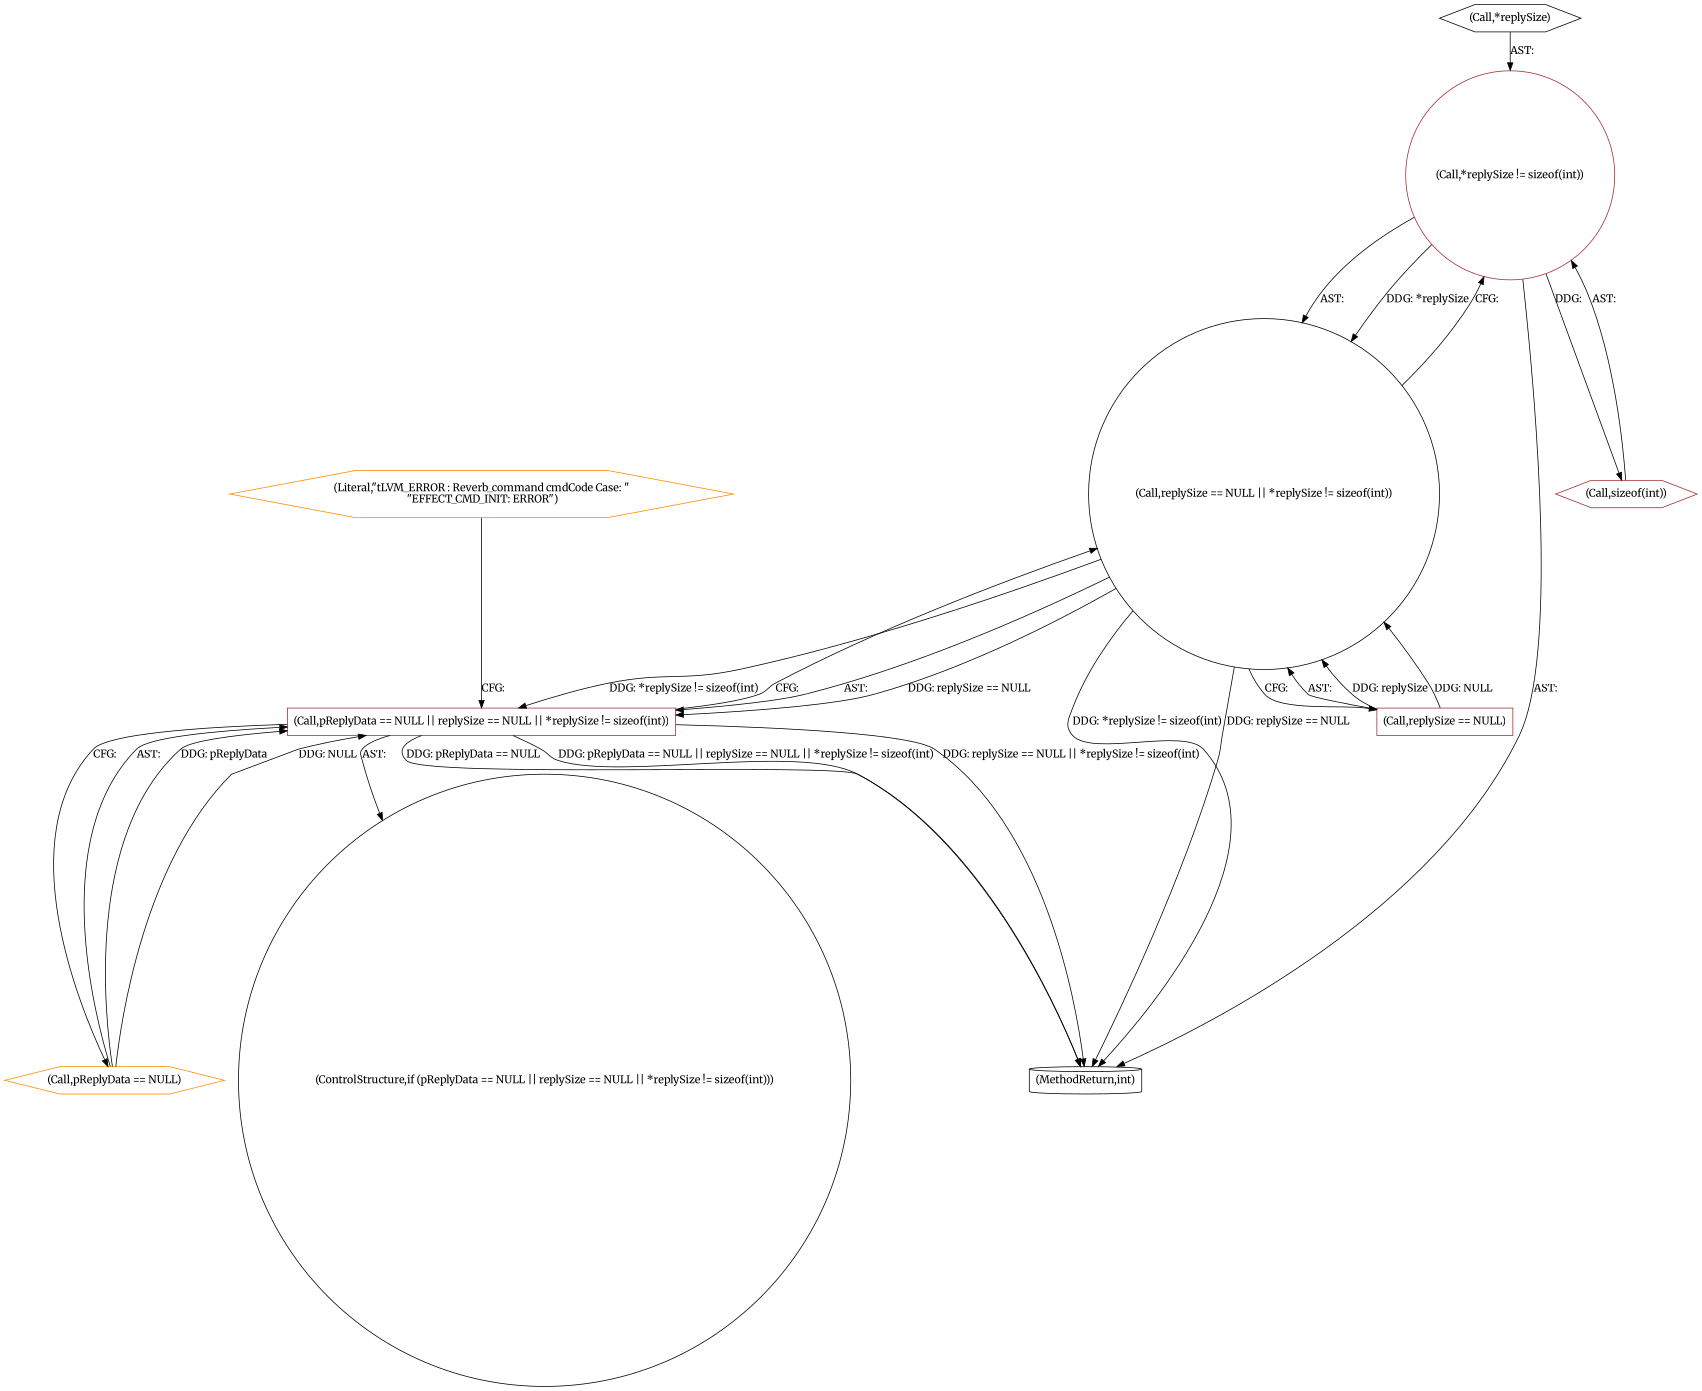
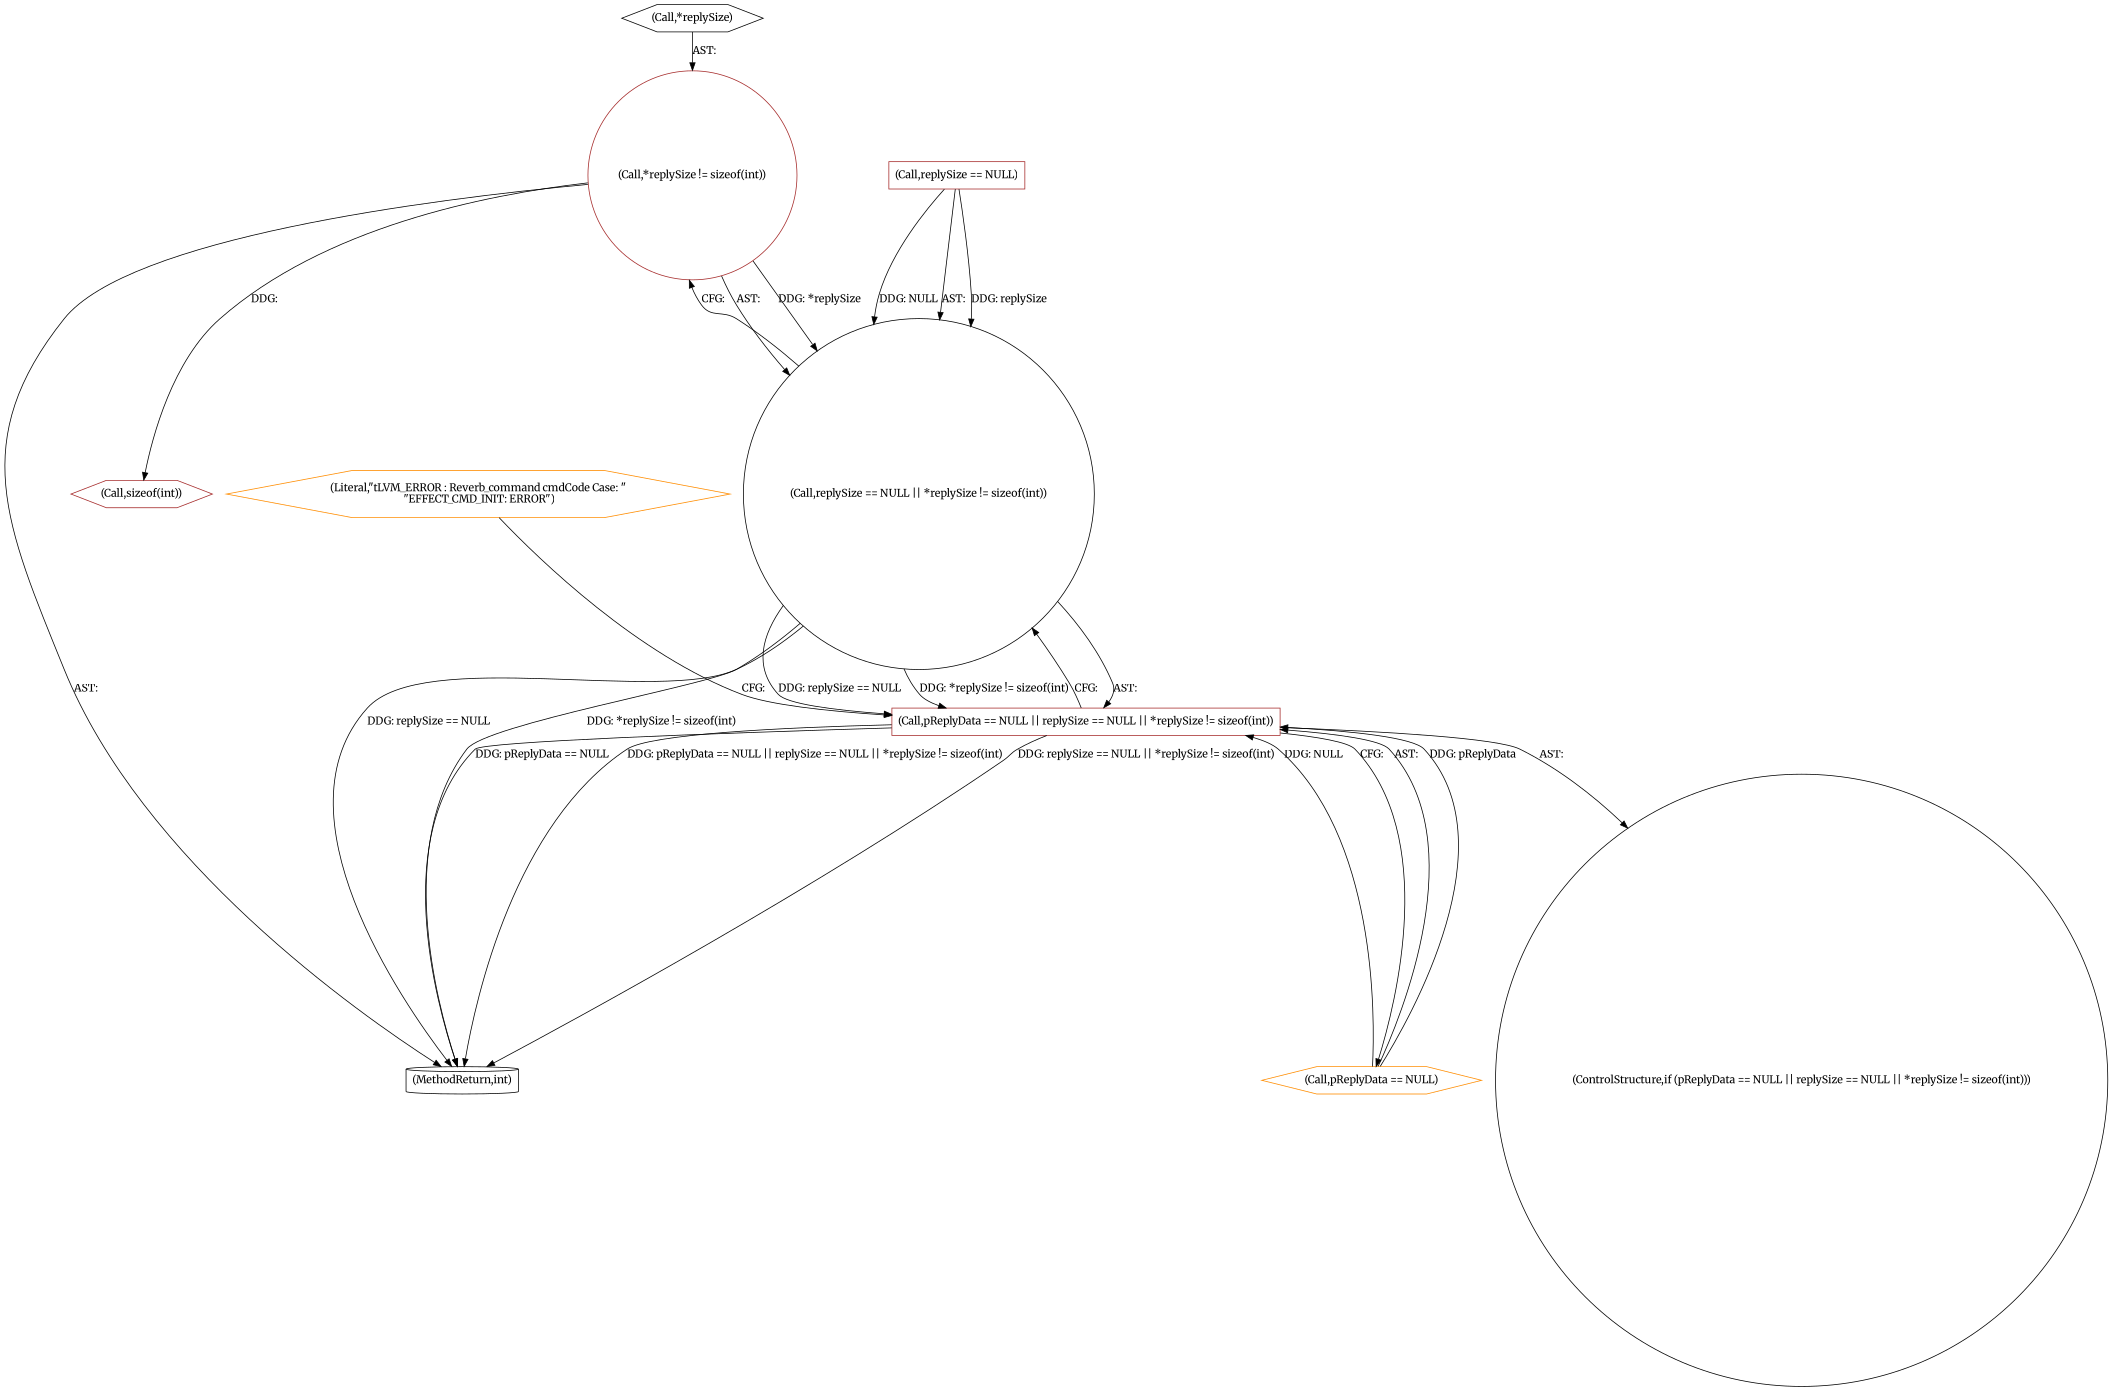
(1611, 371) -> none
(1301, 706) -> none
